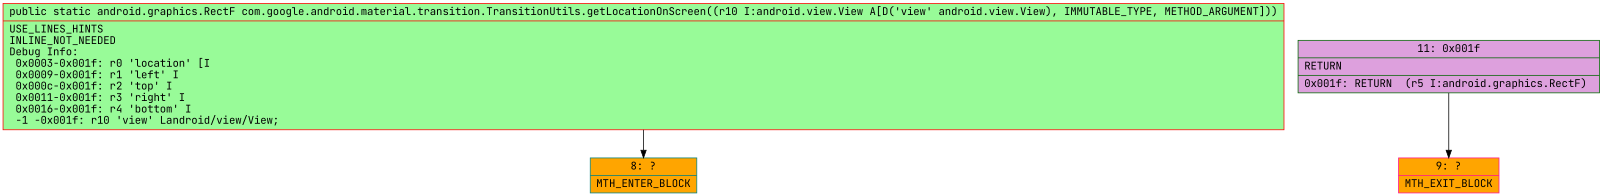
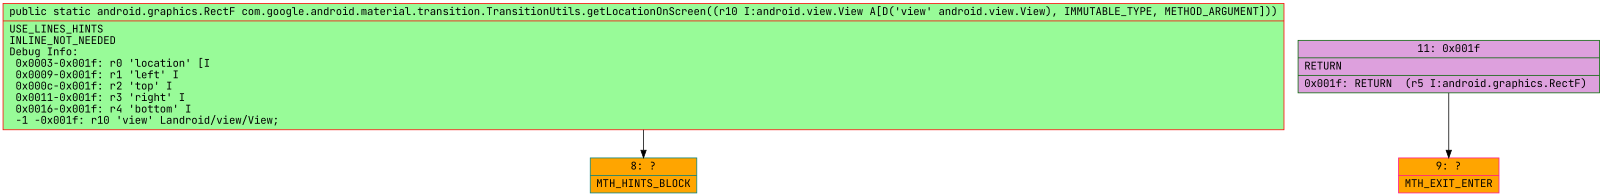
(644, 184) -> (644, 184)
(1449, 184) -> (1449, 184)
